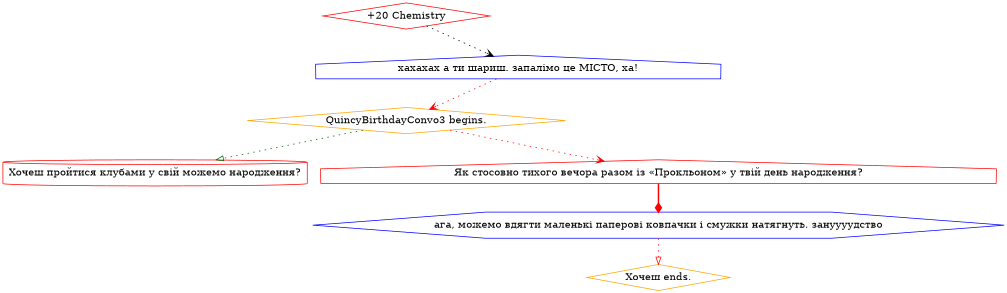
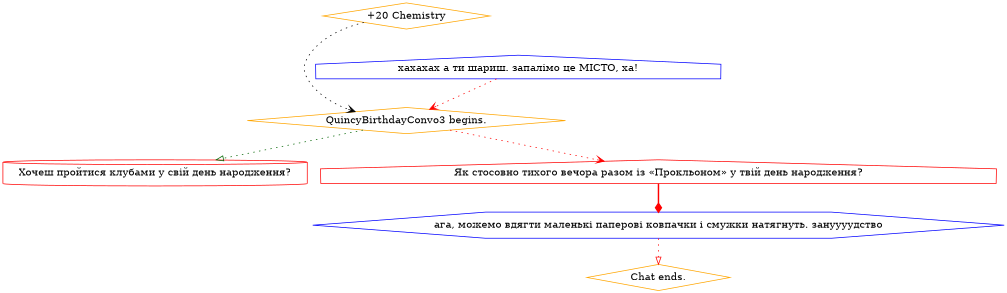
(406, 16) -> (406, 16)
(457, 40) -> (306, 60)
(155, 173) -> (155, 173)
(658, 277) -> (658, 277)
